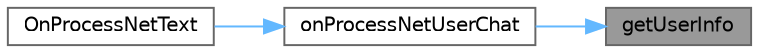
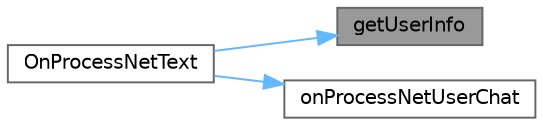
(561, 26) -> (266, 44)
